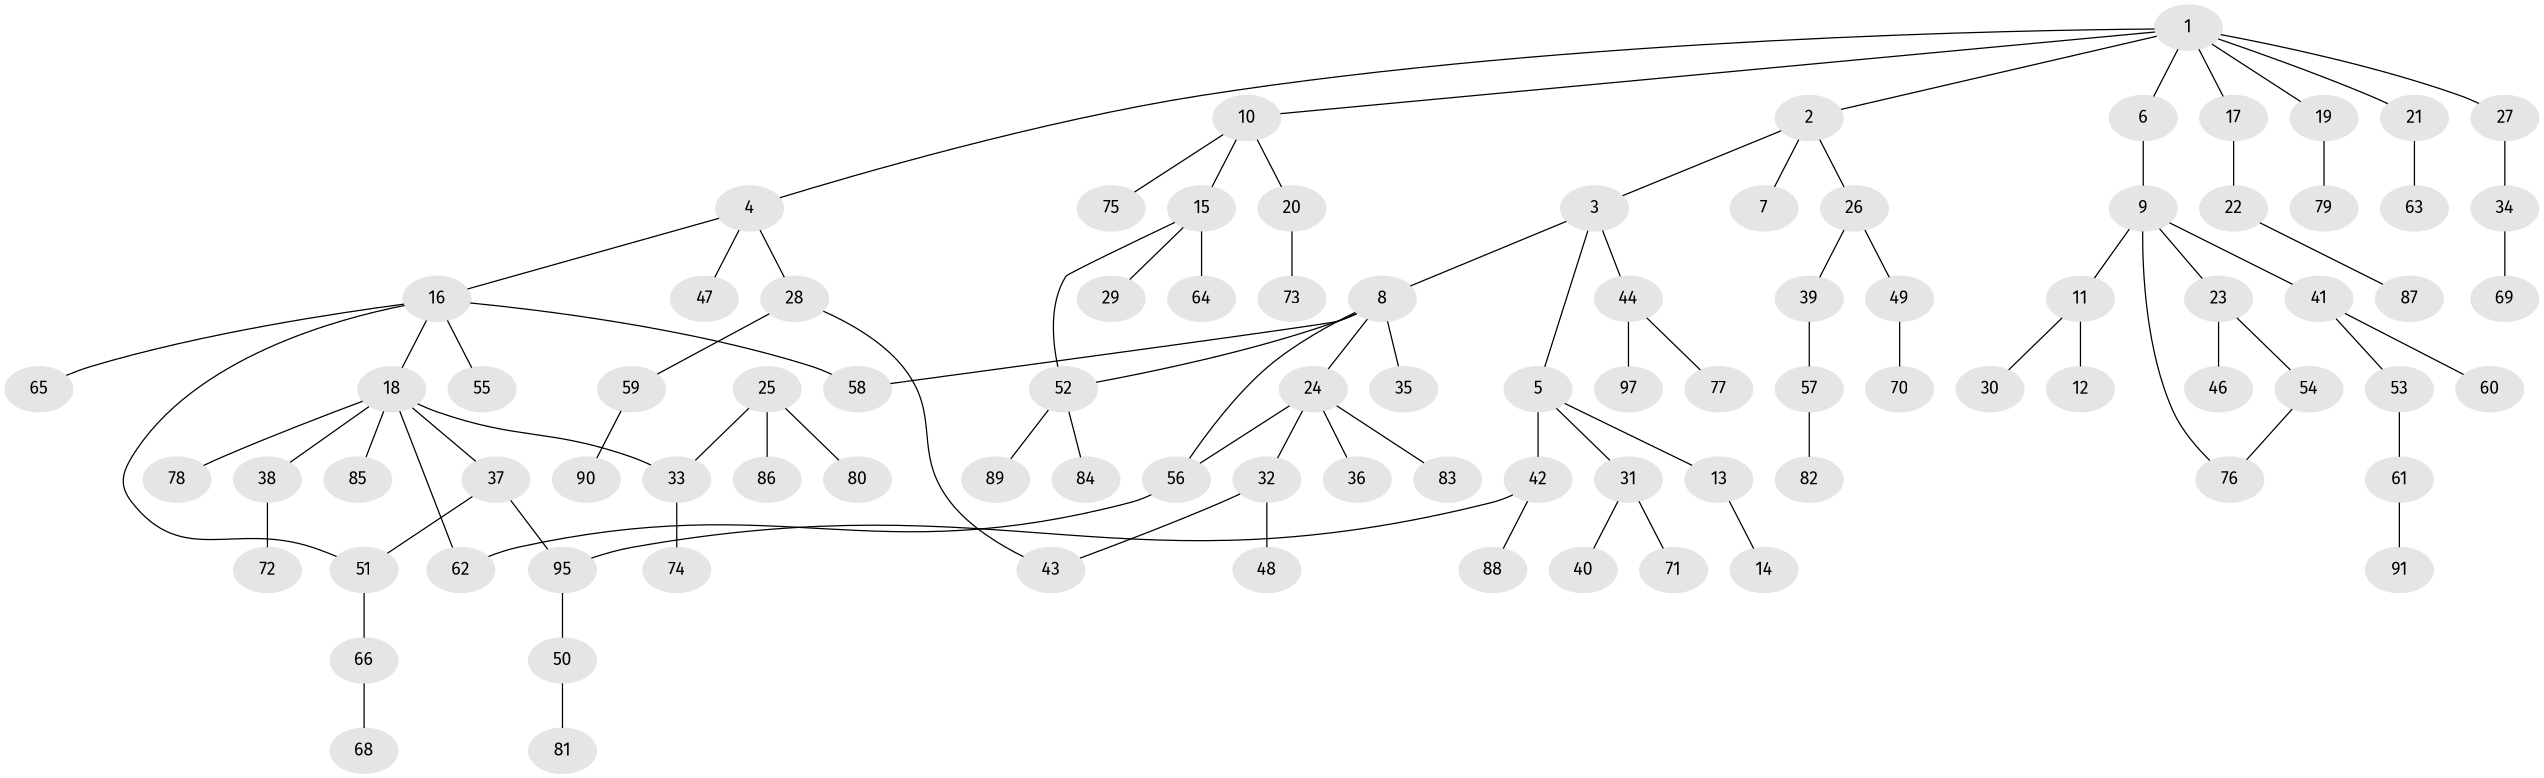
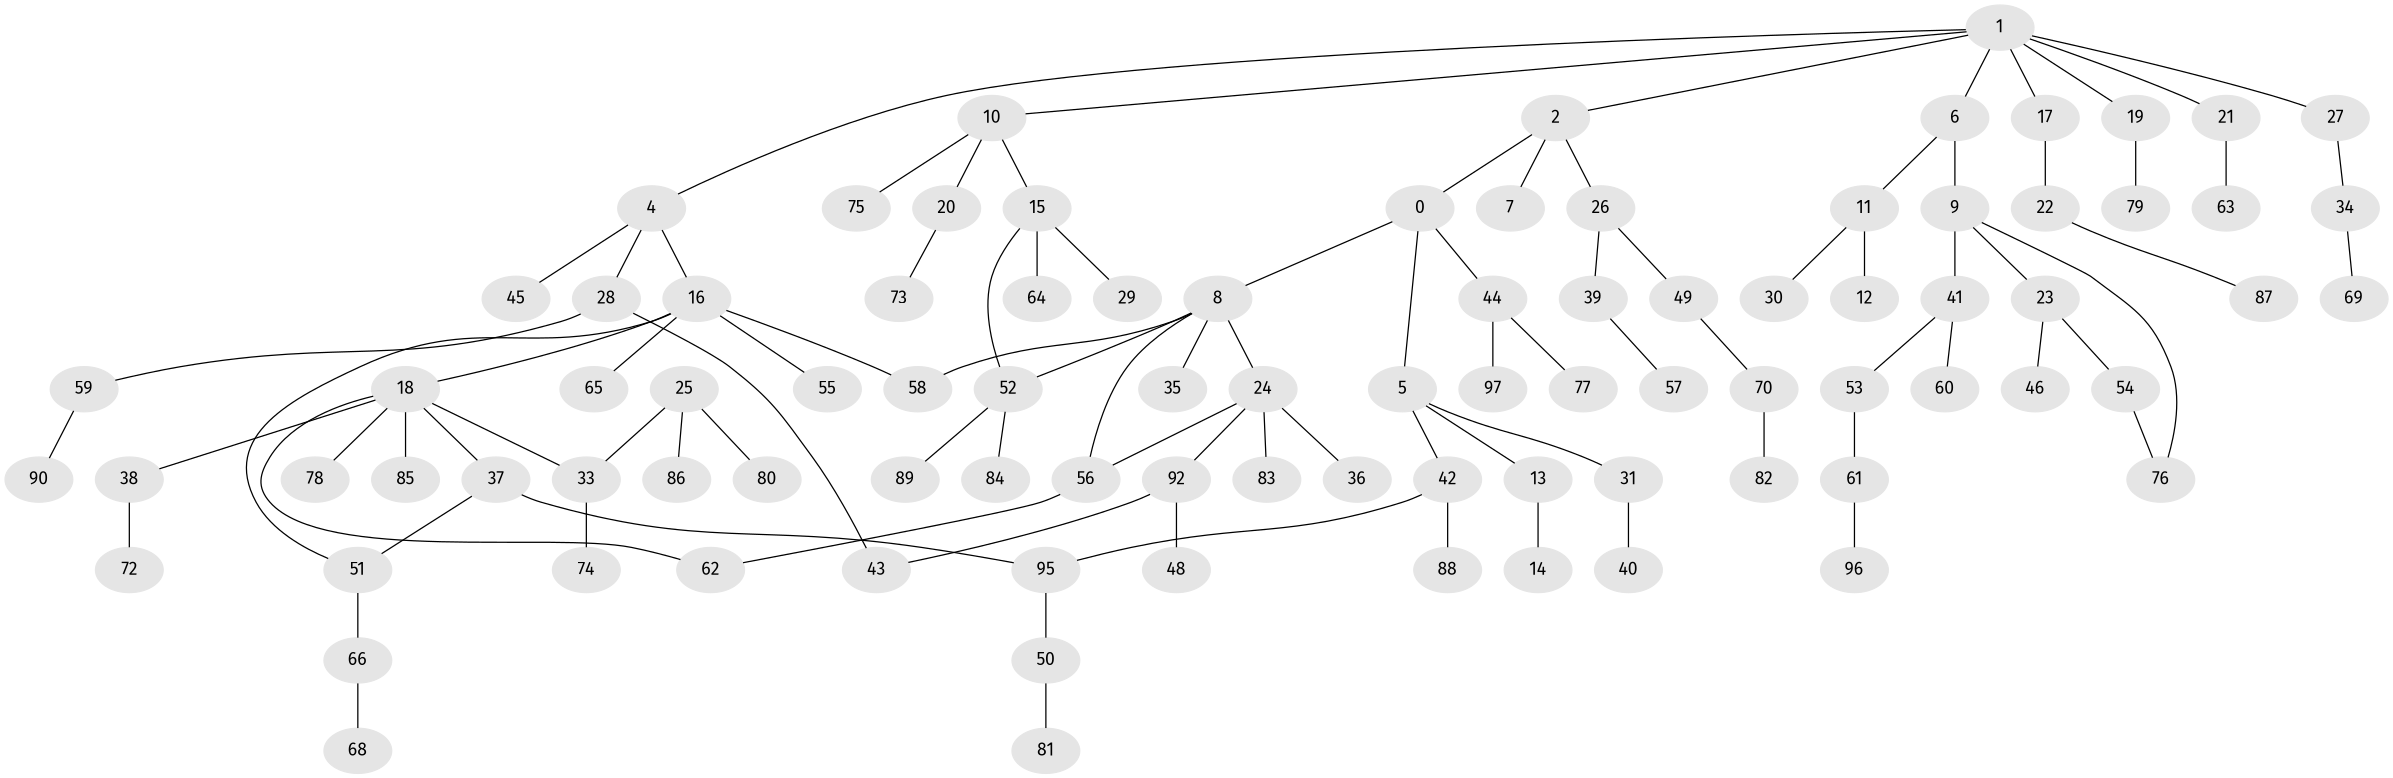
(1595, 208) -> (1420, 208)
(2112, 254) -> (1910, 163)
(704, 299) -> (516, 299)
(1809, 435) -> (1764, 435)
(1267, 480) -> (1176, 480)
(1674, 570) -> none
(2399, 570) -> (1854, 570)
